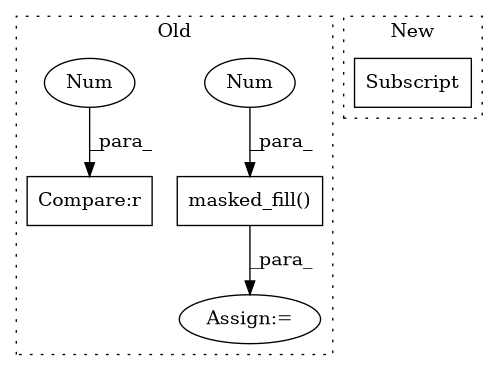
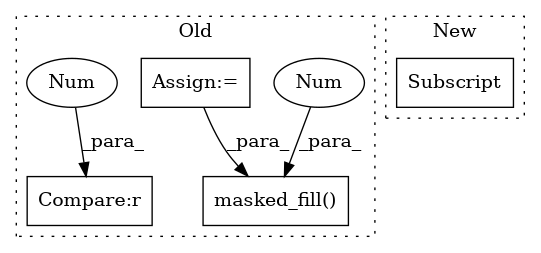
(250, 253) -> (218, 138)
(250, 319) -> (196, 83)
